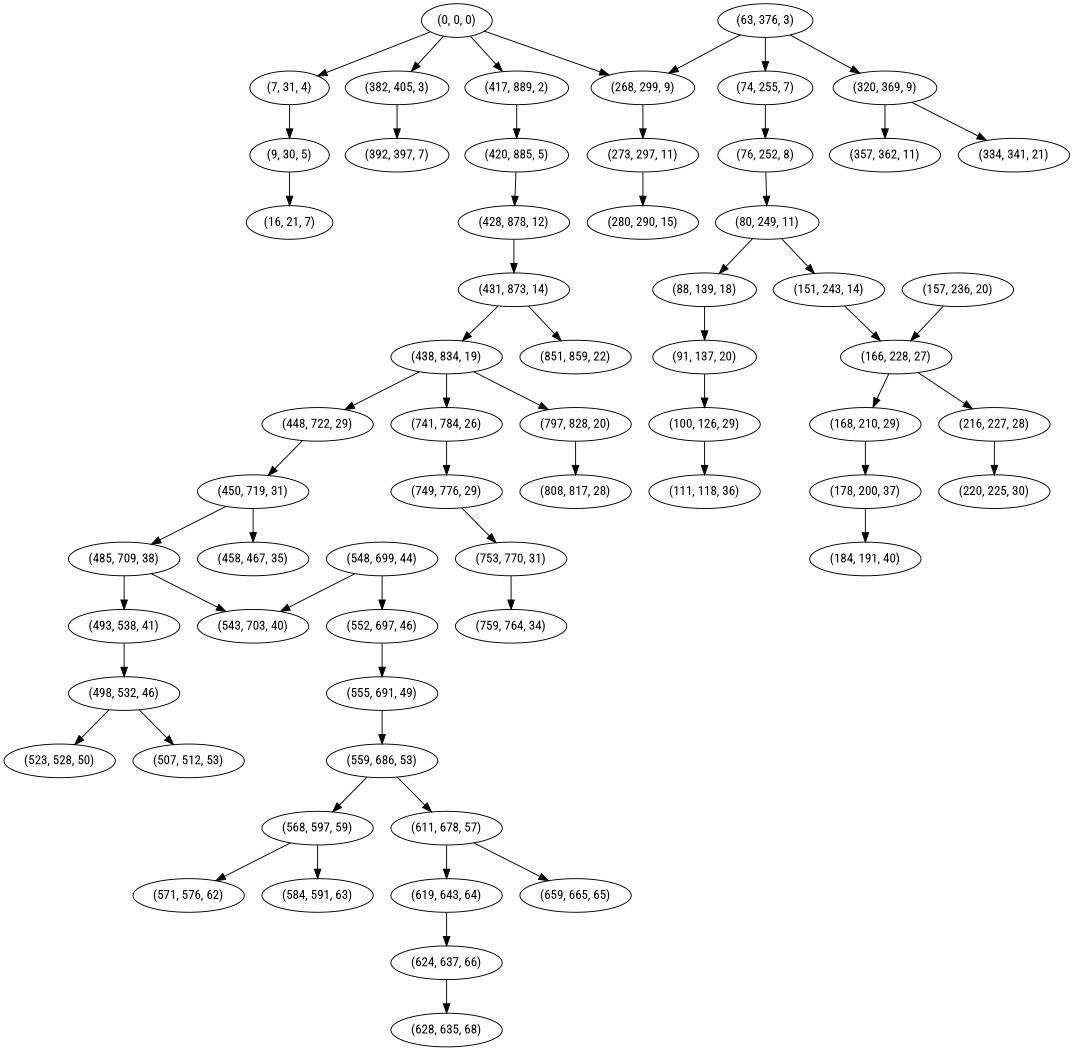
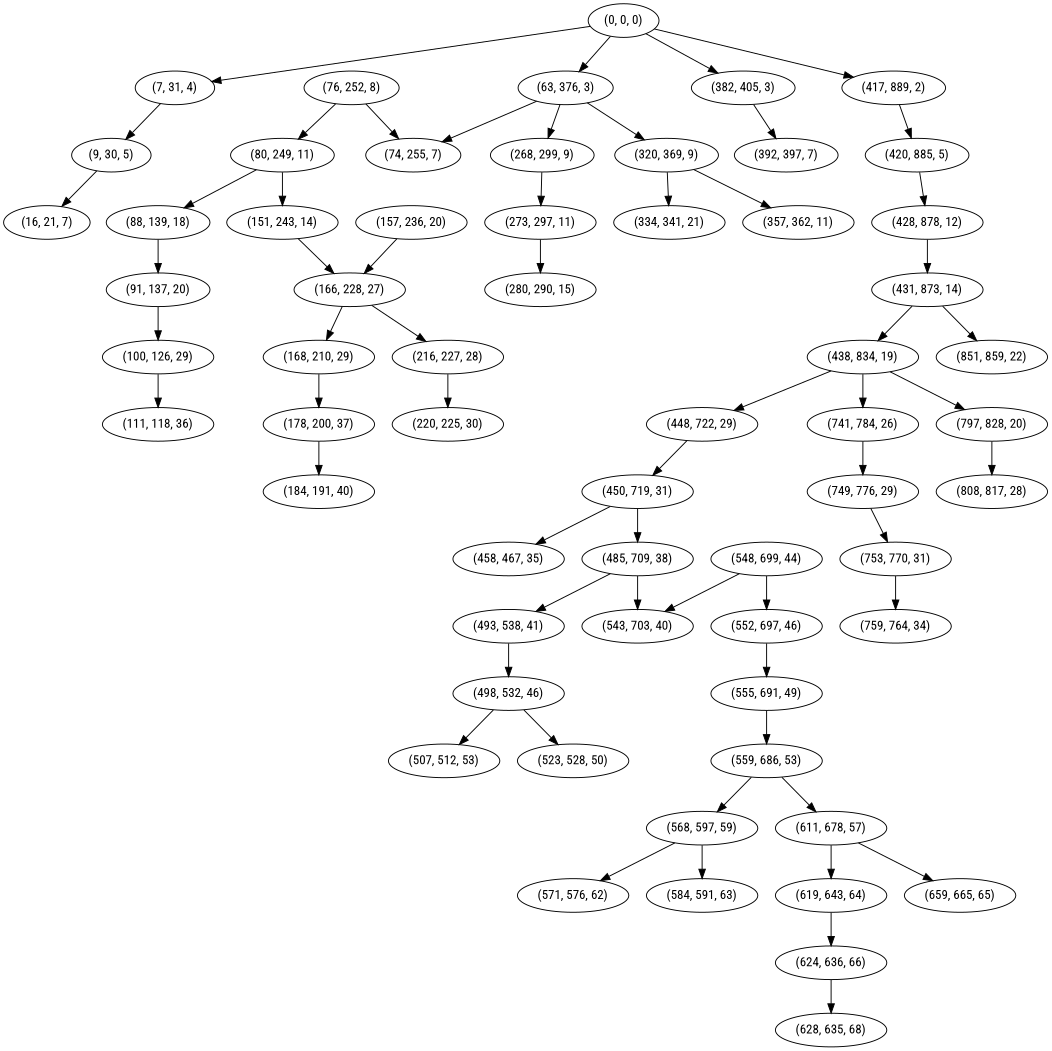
(542, 51) -> (598, 50)
(765, 117) -> (379, 118)
(447, 963) -> (831, 963)
